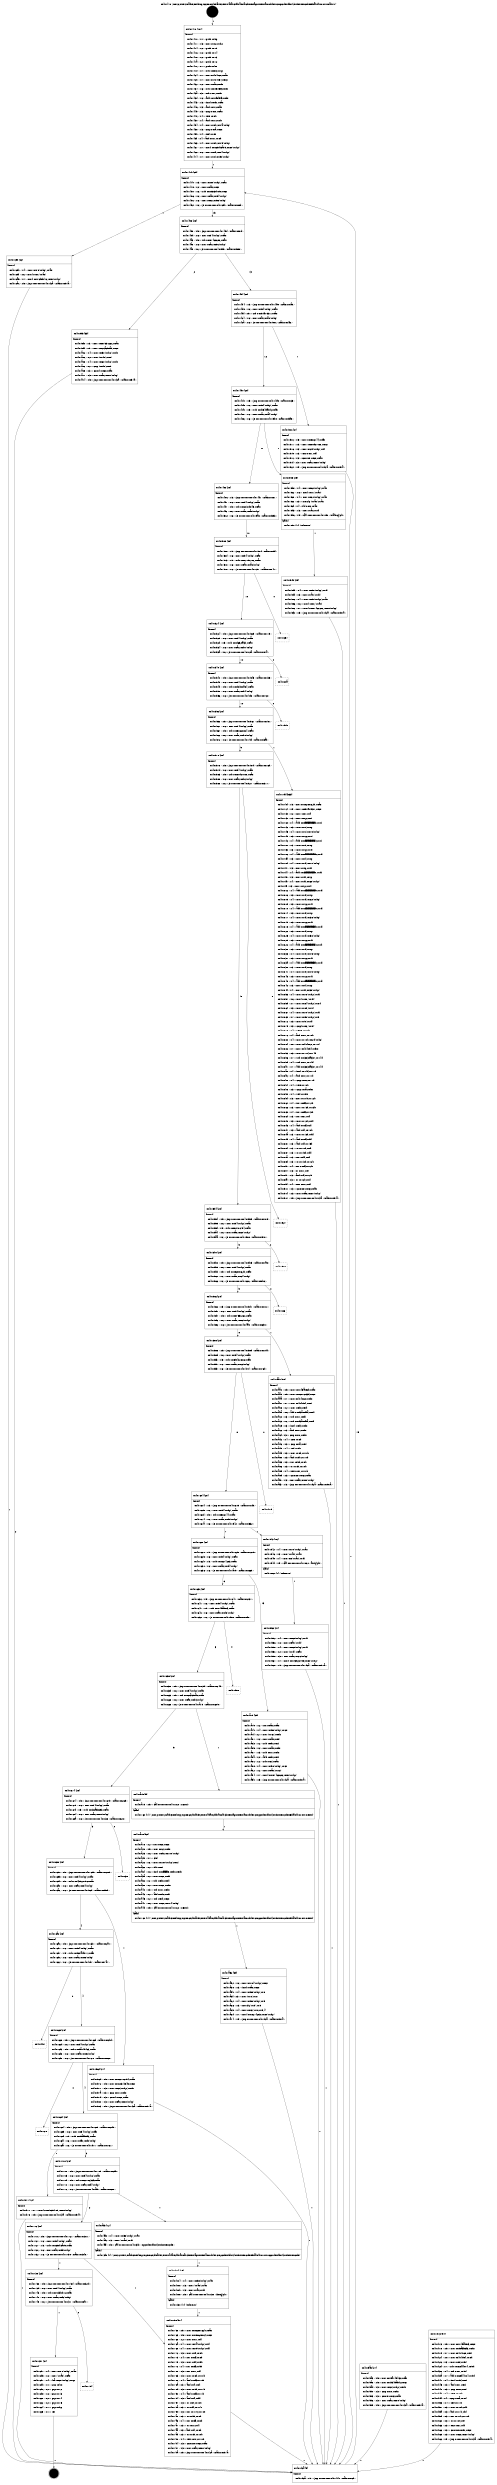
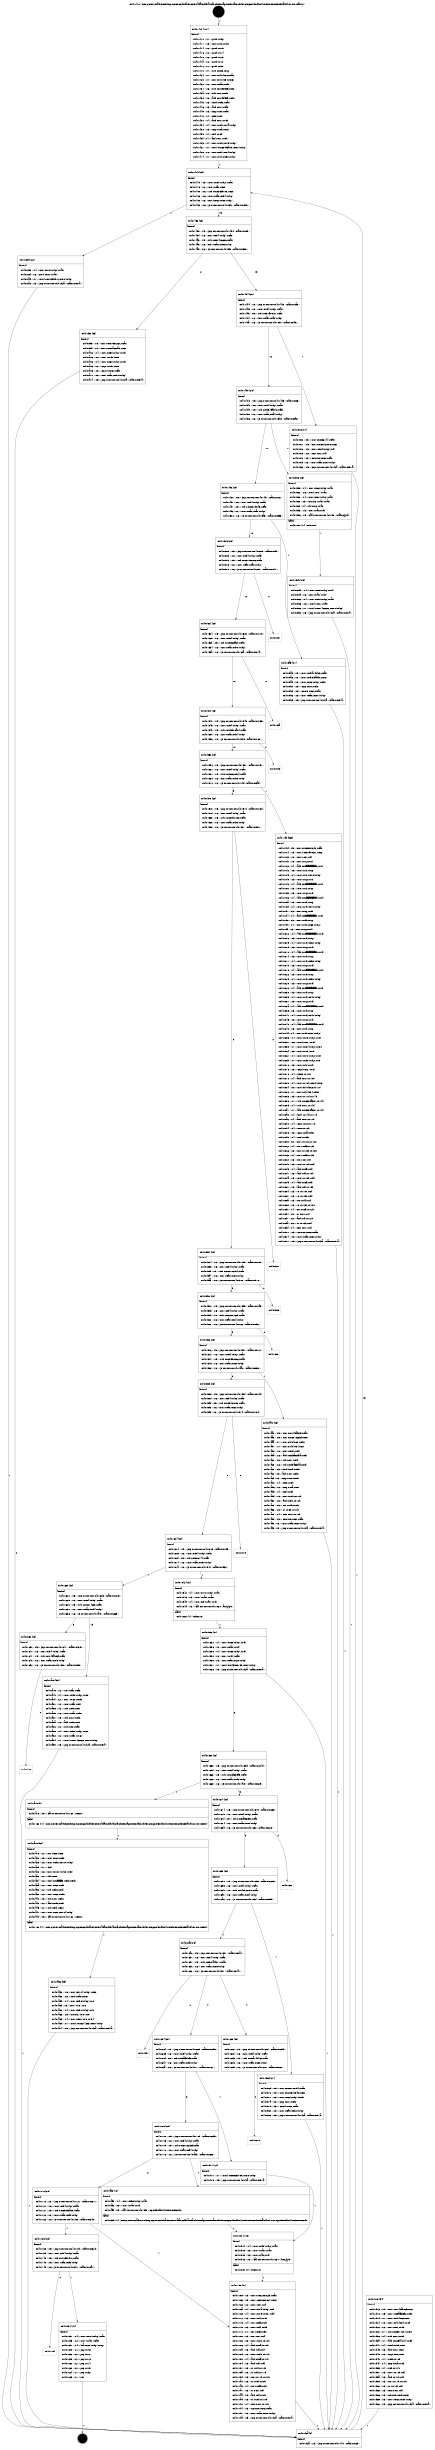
none -> (286, 588)
(206, 1646) -> (233, 1712)
(83, 2087) -> (199, 2005)
(38, 2460) -> (313, 2194)
